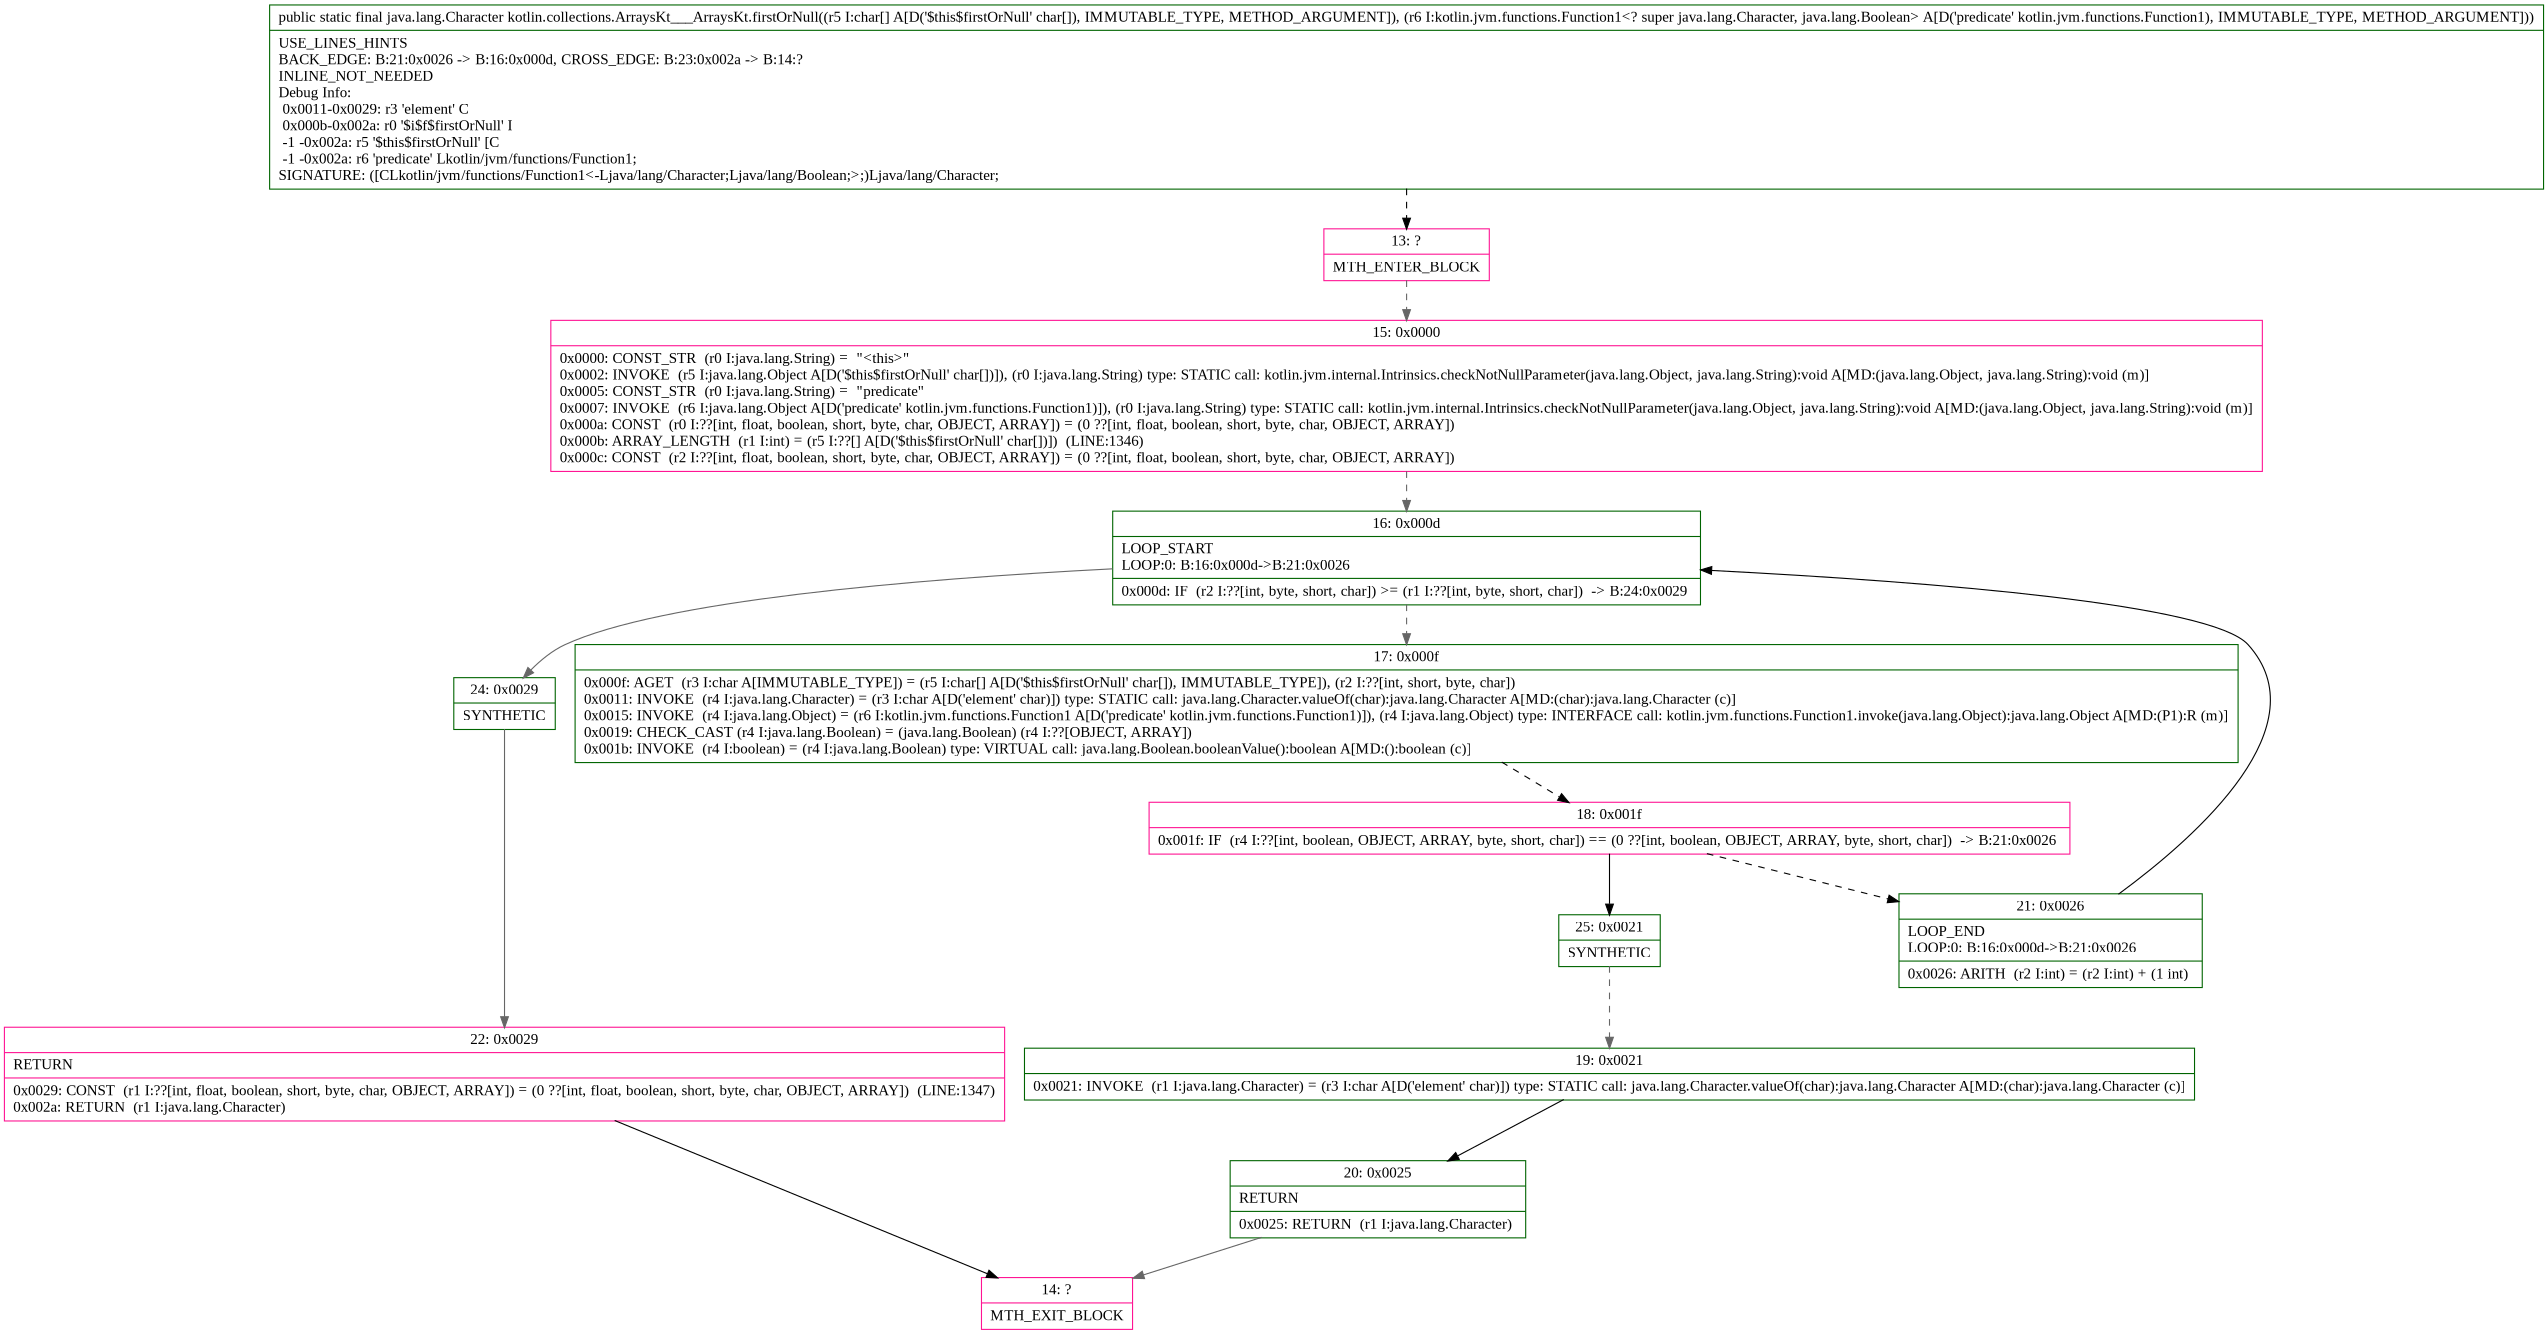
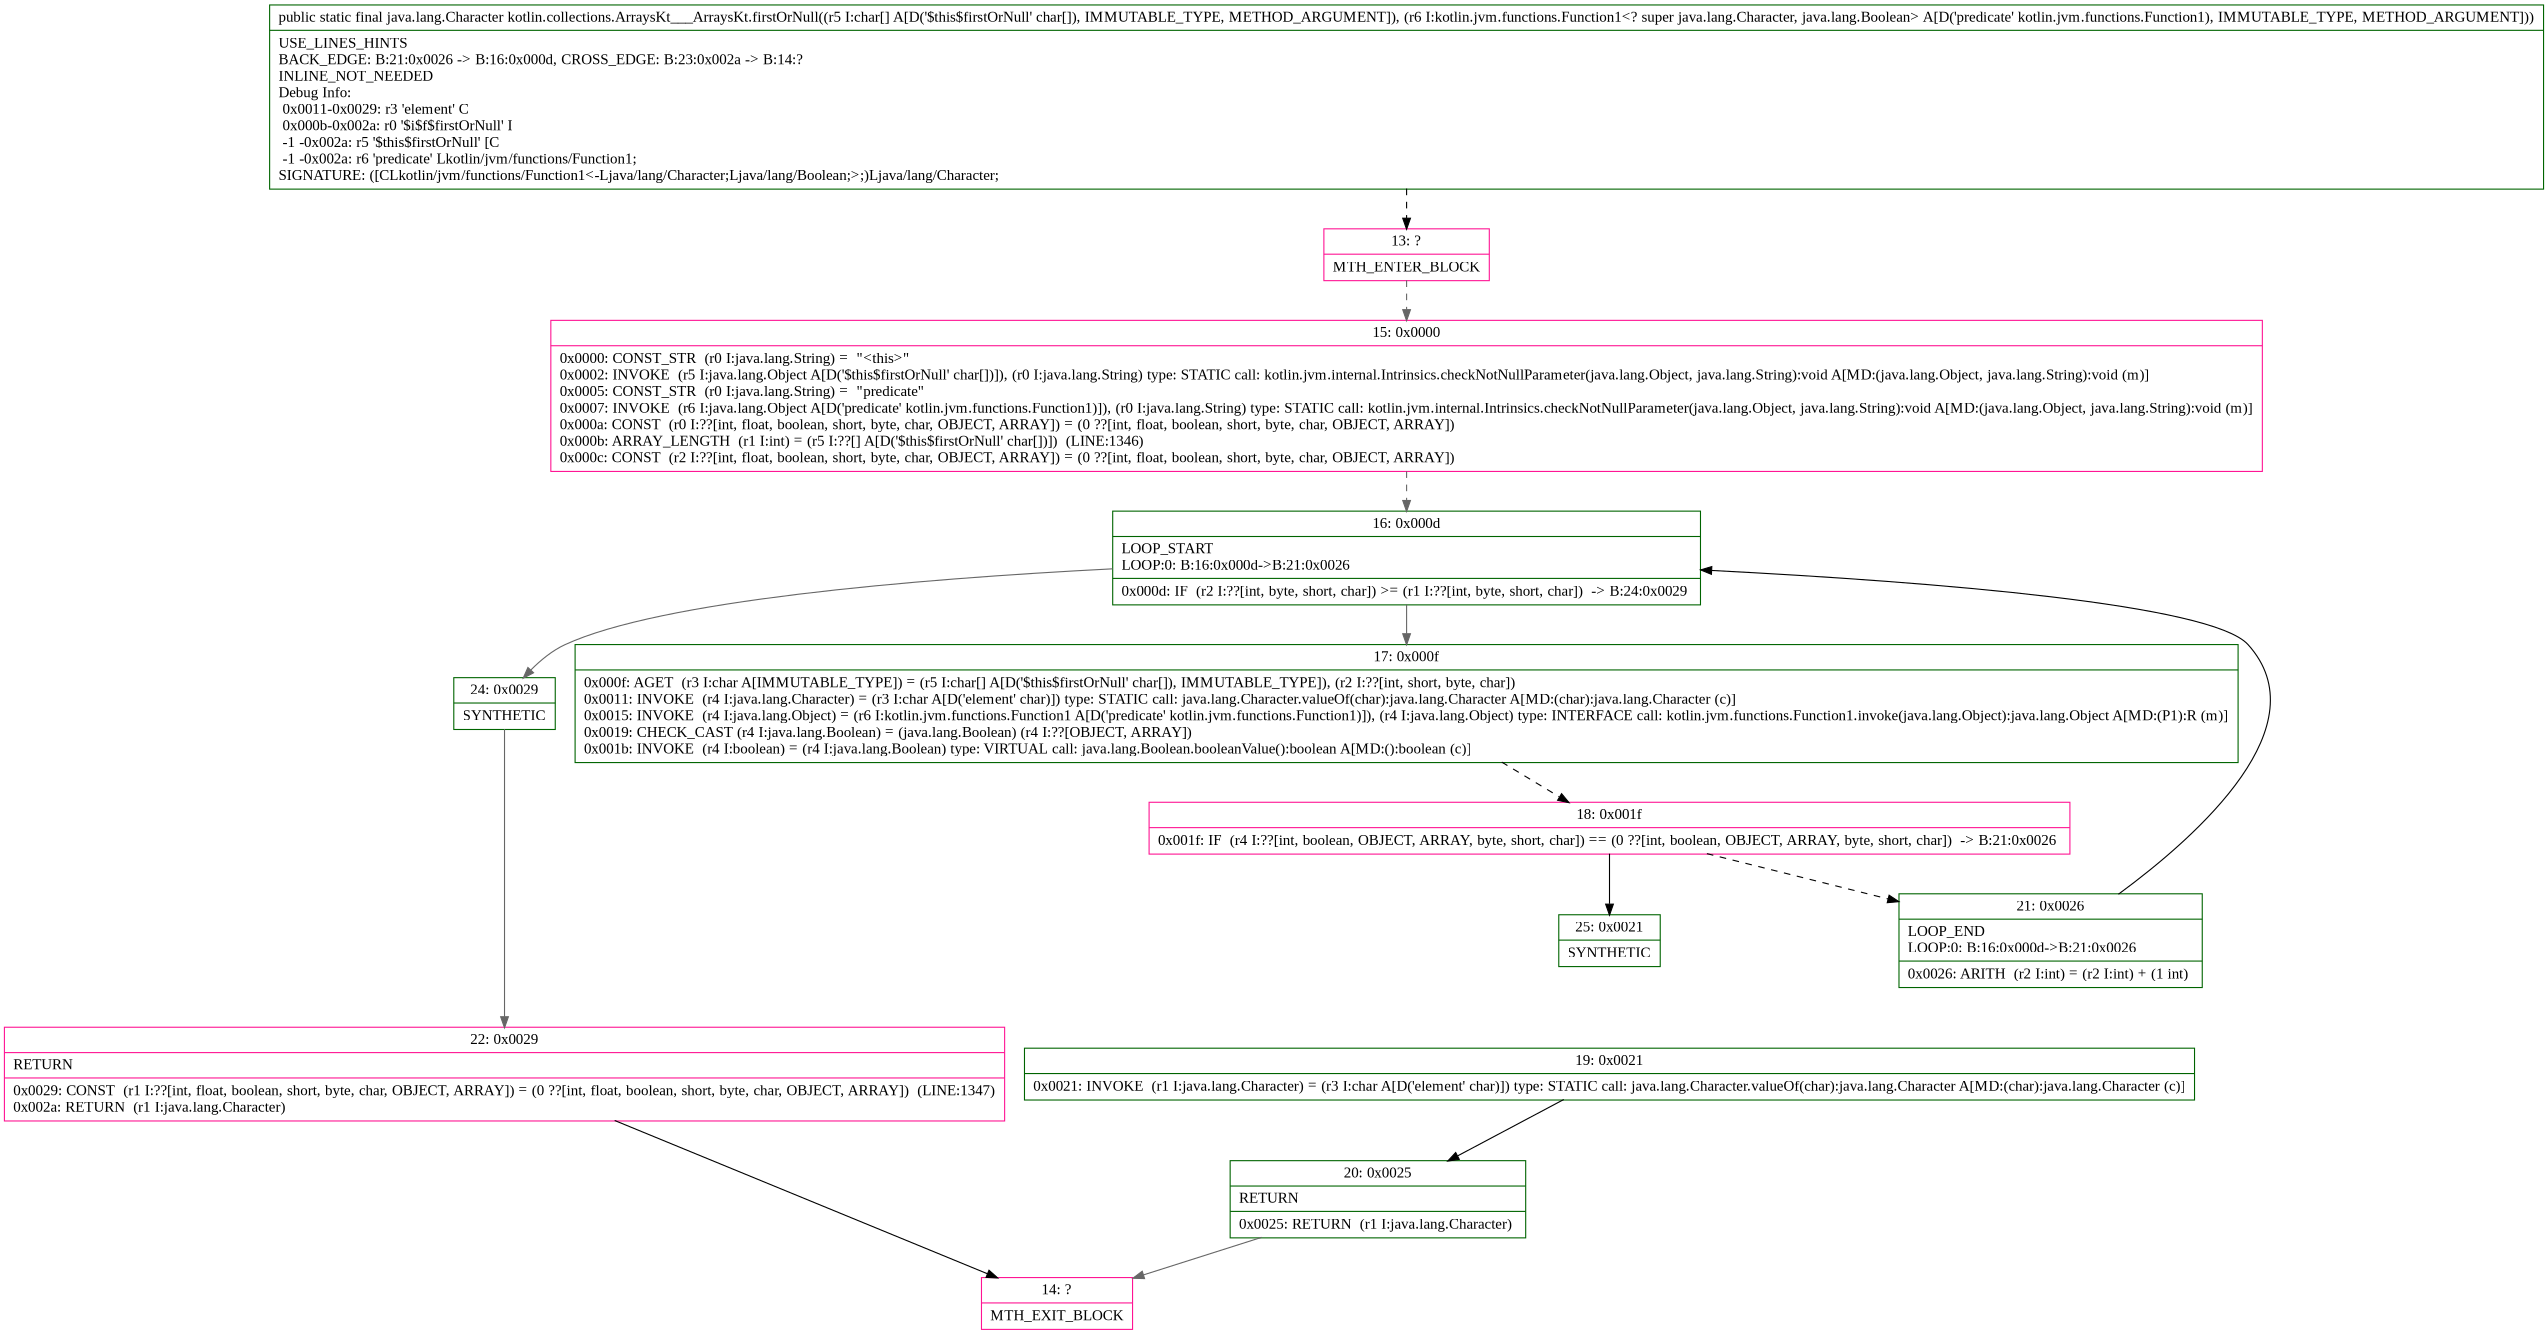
(1407, 619) -> (1407, 619)
(1610, 1002) -> none
